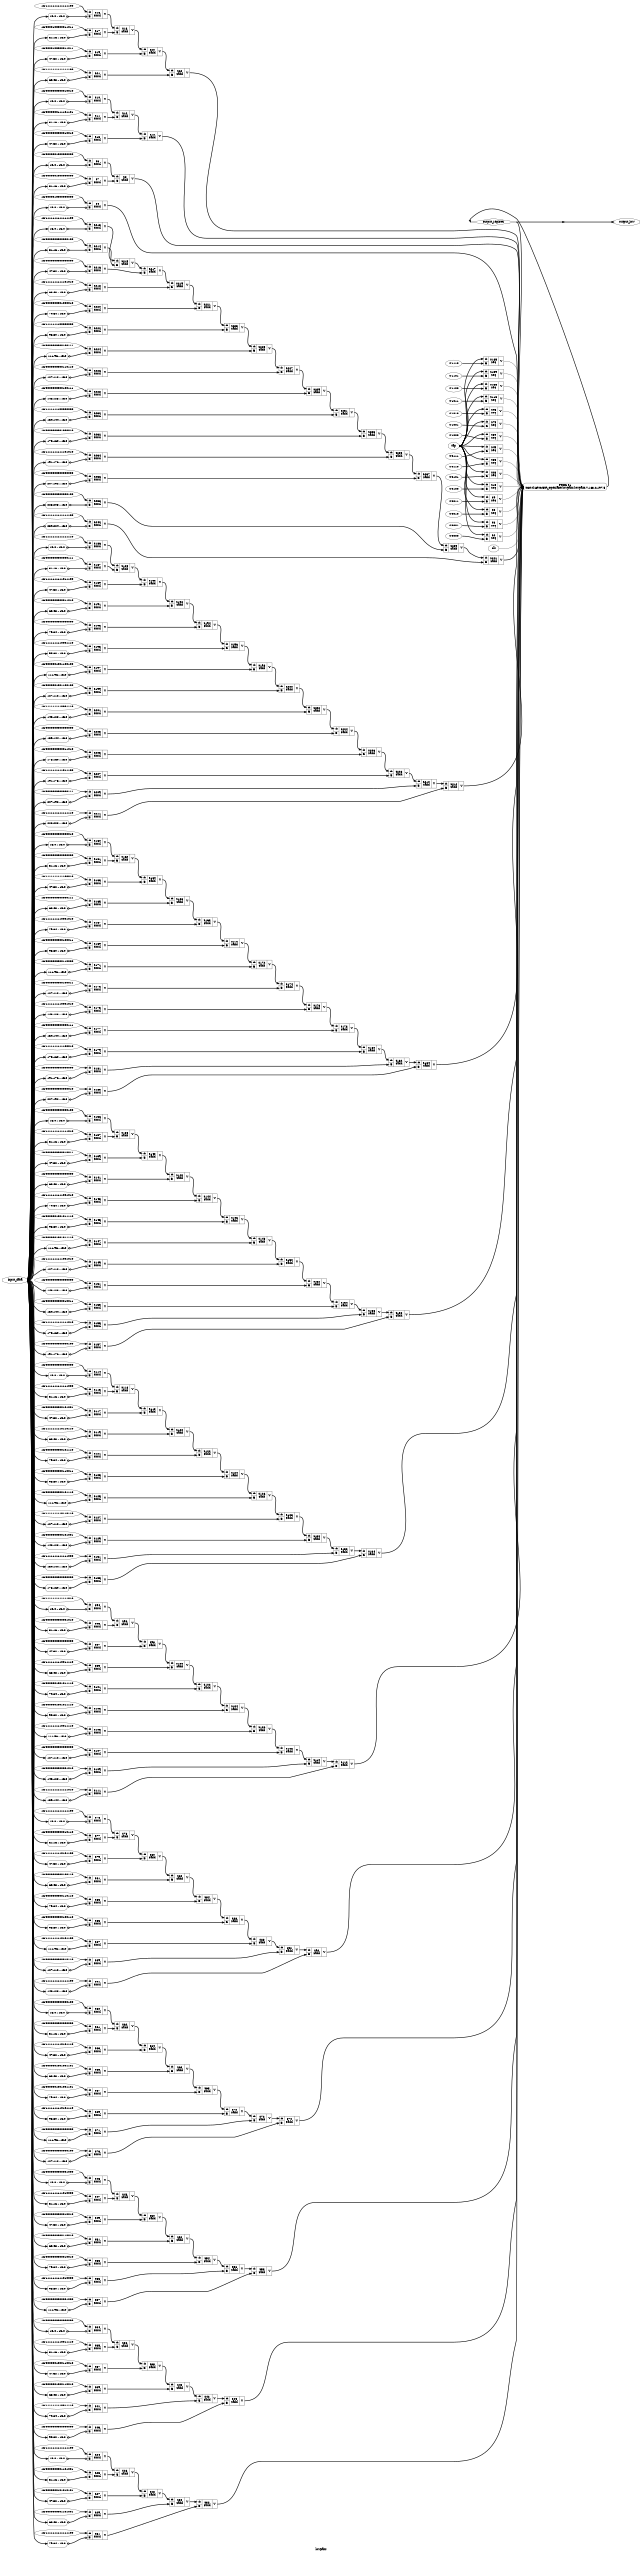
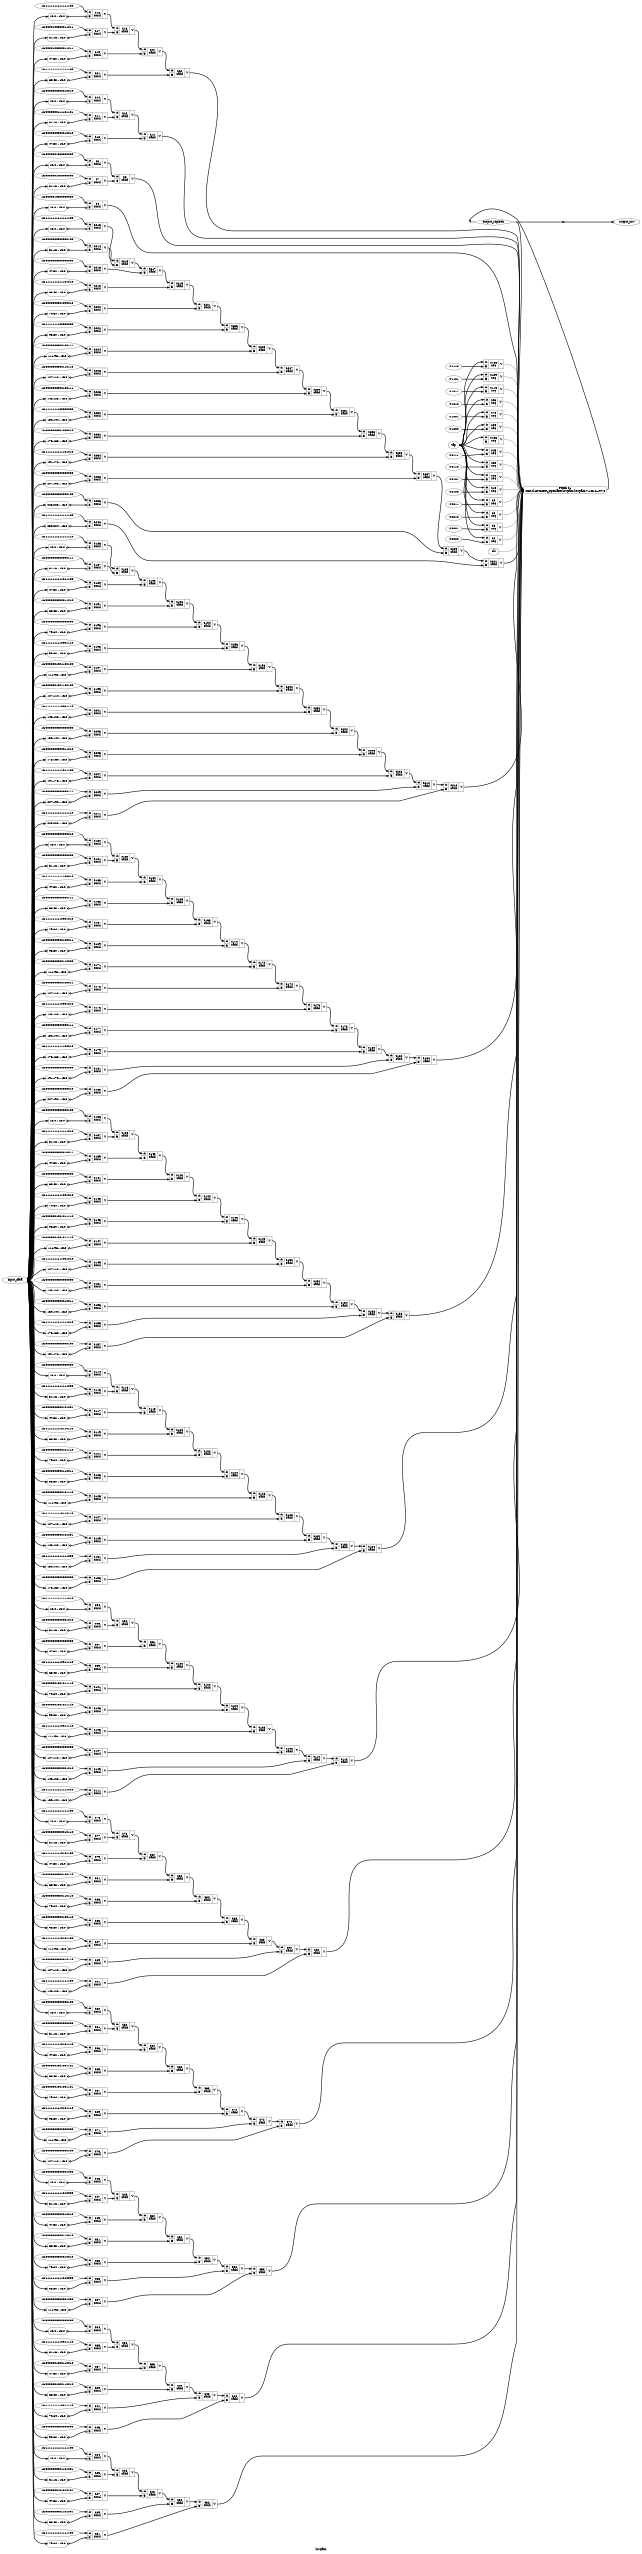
(454, 389) -> none
